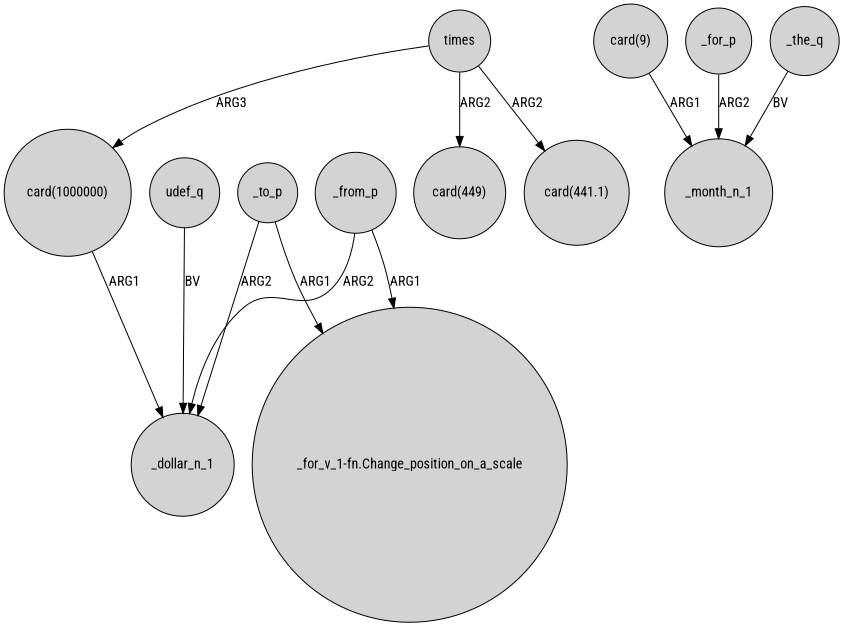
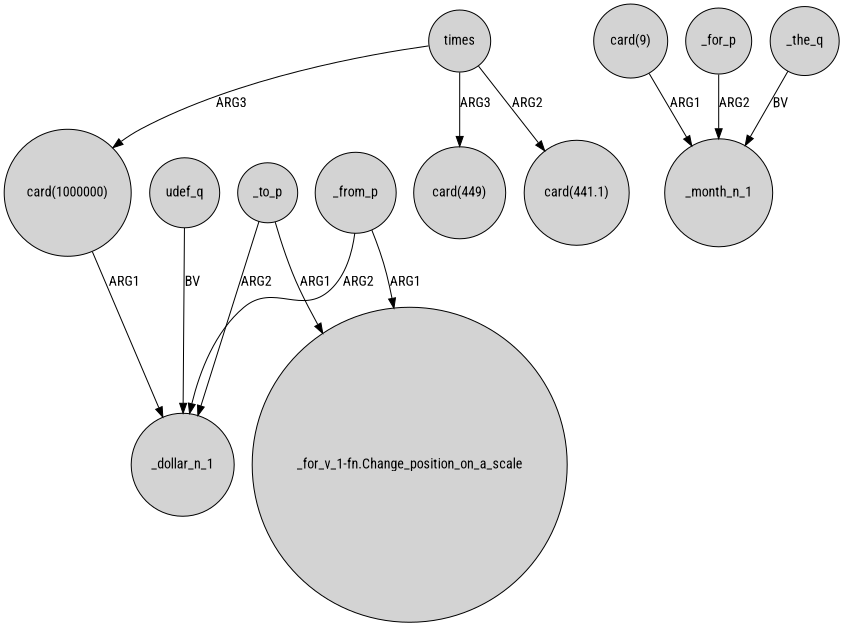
(475, 104) -> (475, 104)
